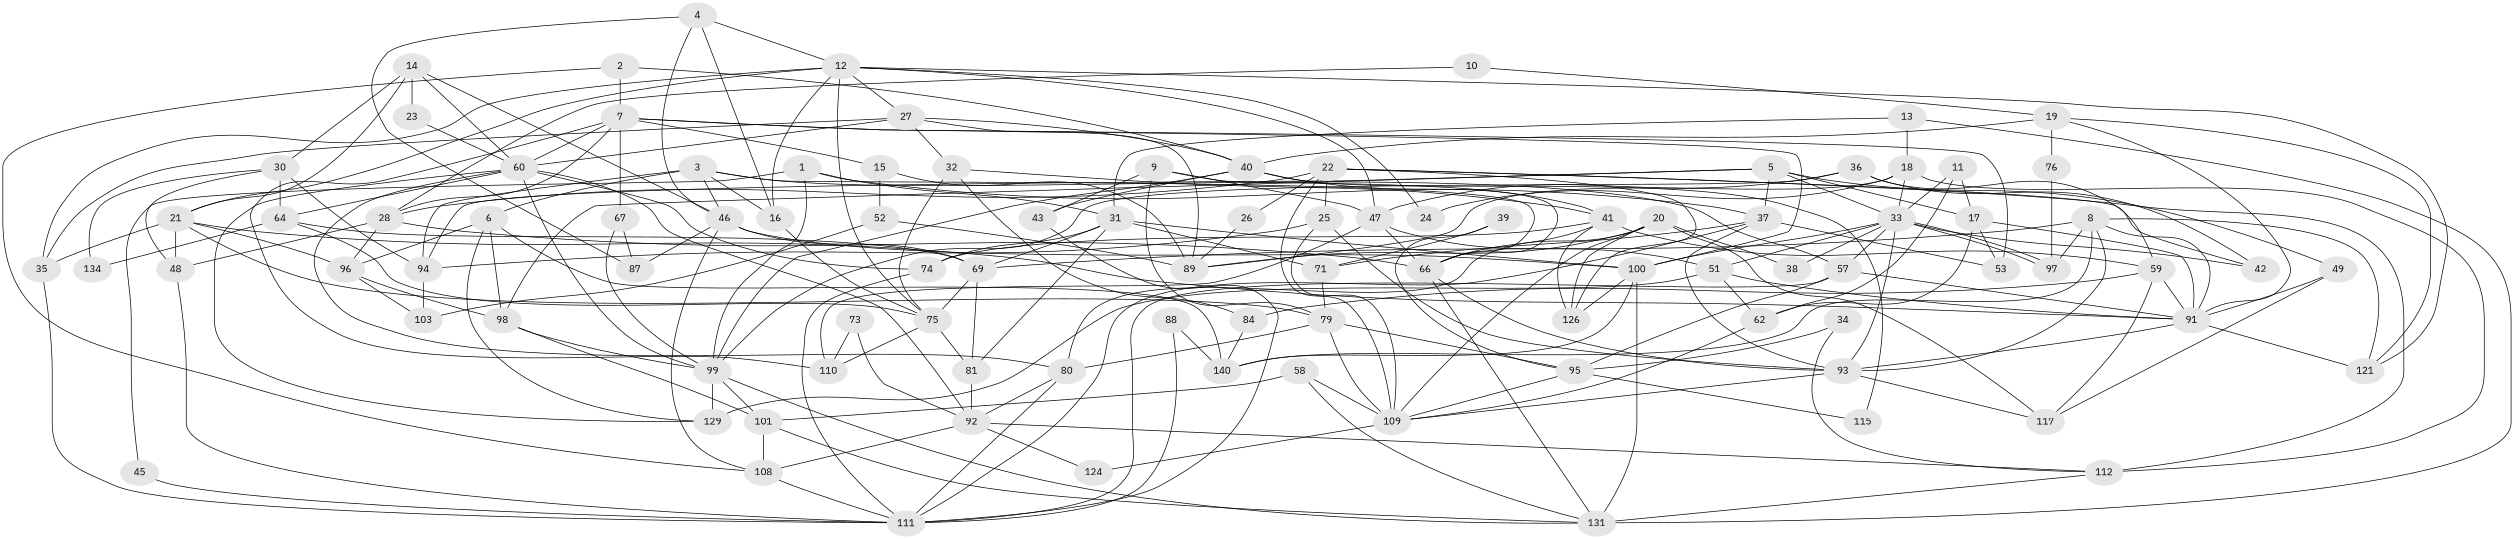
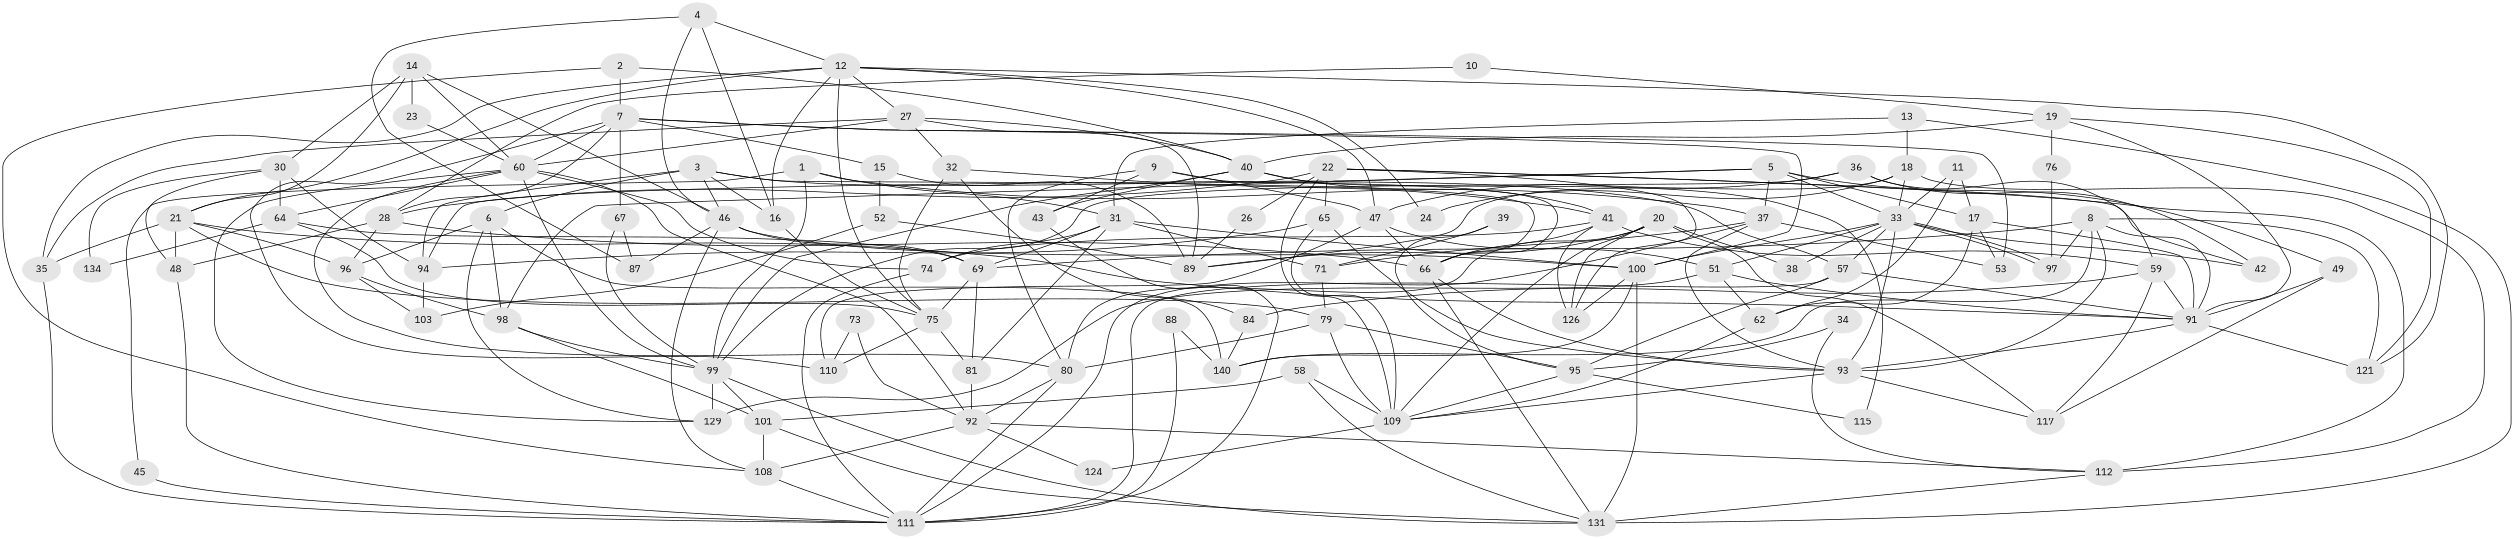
(1324, 219) -> (1324, 219)
(1159, 276) -> (1009, 216)
